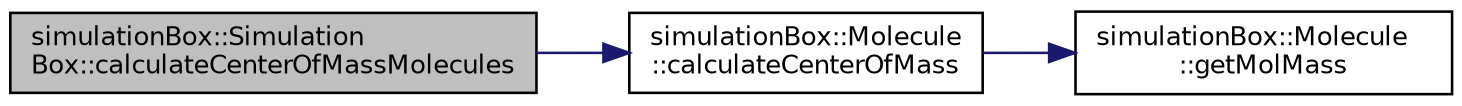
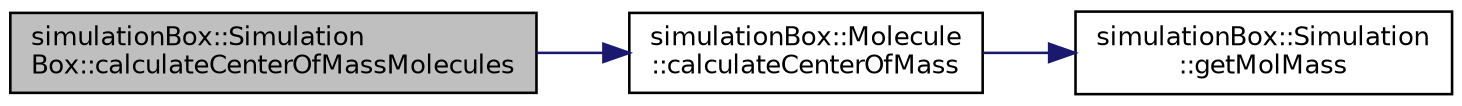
(1264, 53) -> (1264, 53)
